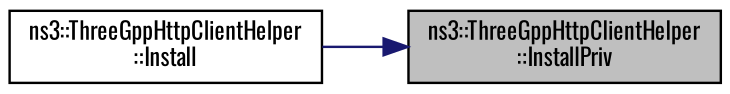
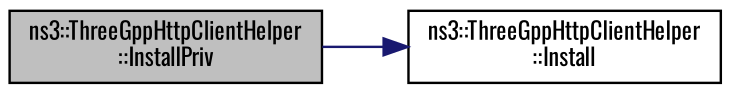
(353, 47) -> (353, 47)
